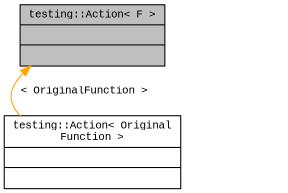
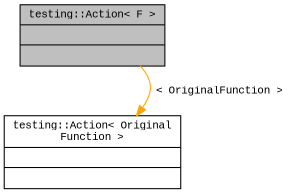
(11, 94) -> (150, 86)
